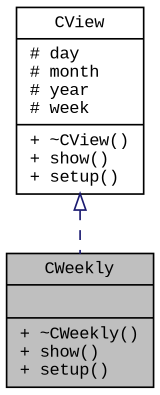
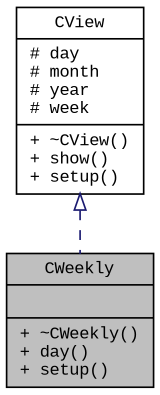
(60, 352) -> (55, 352)
